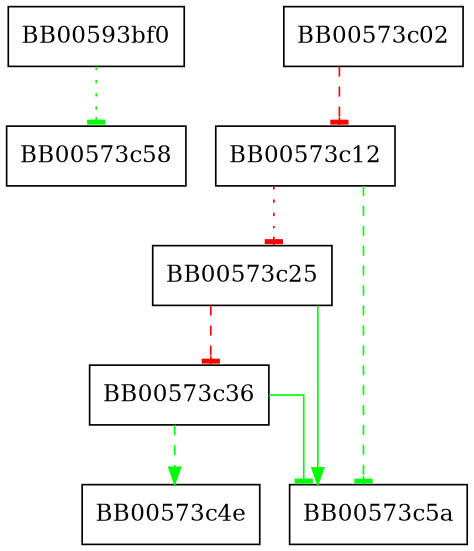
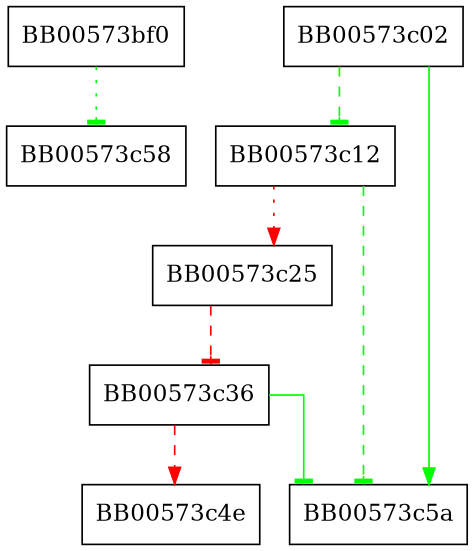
(96, 37) -> (96, 37)
(339, 92) -> (339, 92)
(274, 207) -> (274, 207)
(318, 387) -> (429, 267)
(175, 446) -> (175, 446)
